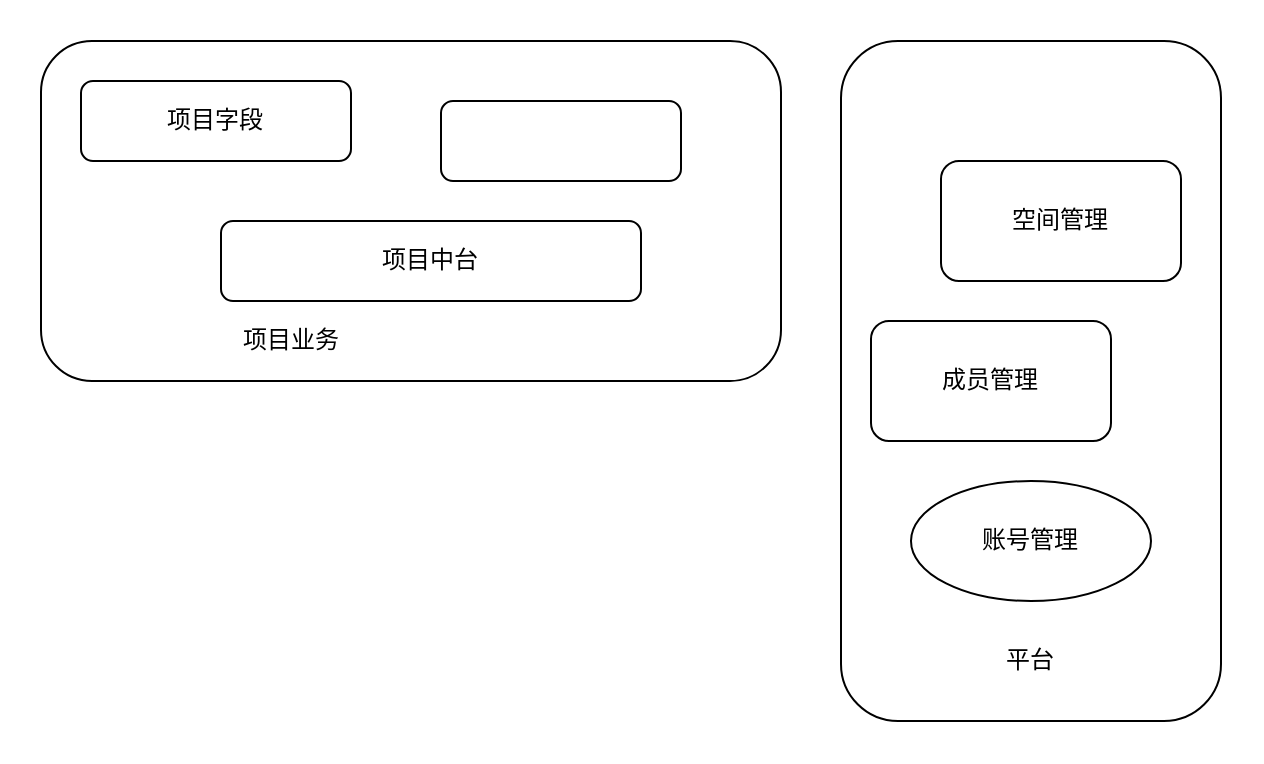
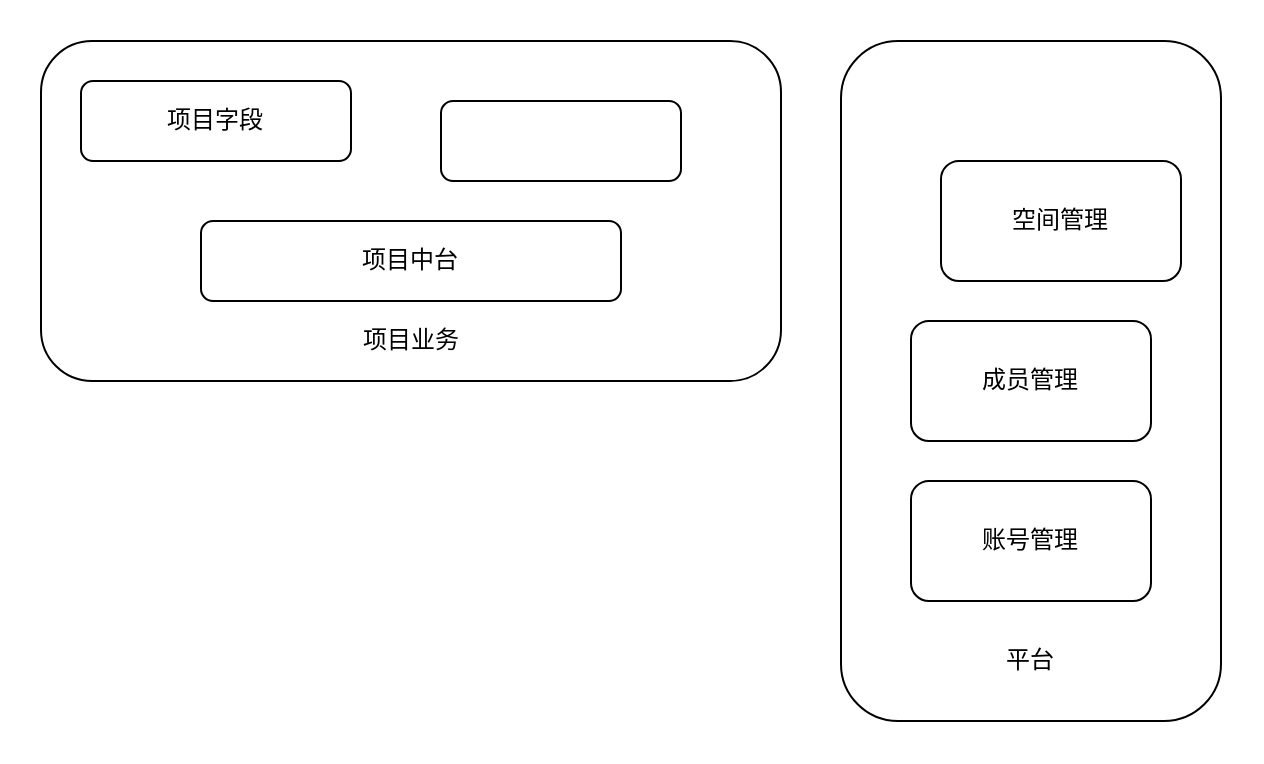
(431, 261) -> (411, 261)
(291, 341) -> (411, 341)
(991, 381) -> (1031, 381)
(1031, 541) -> (1031, 541)
